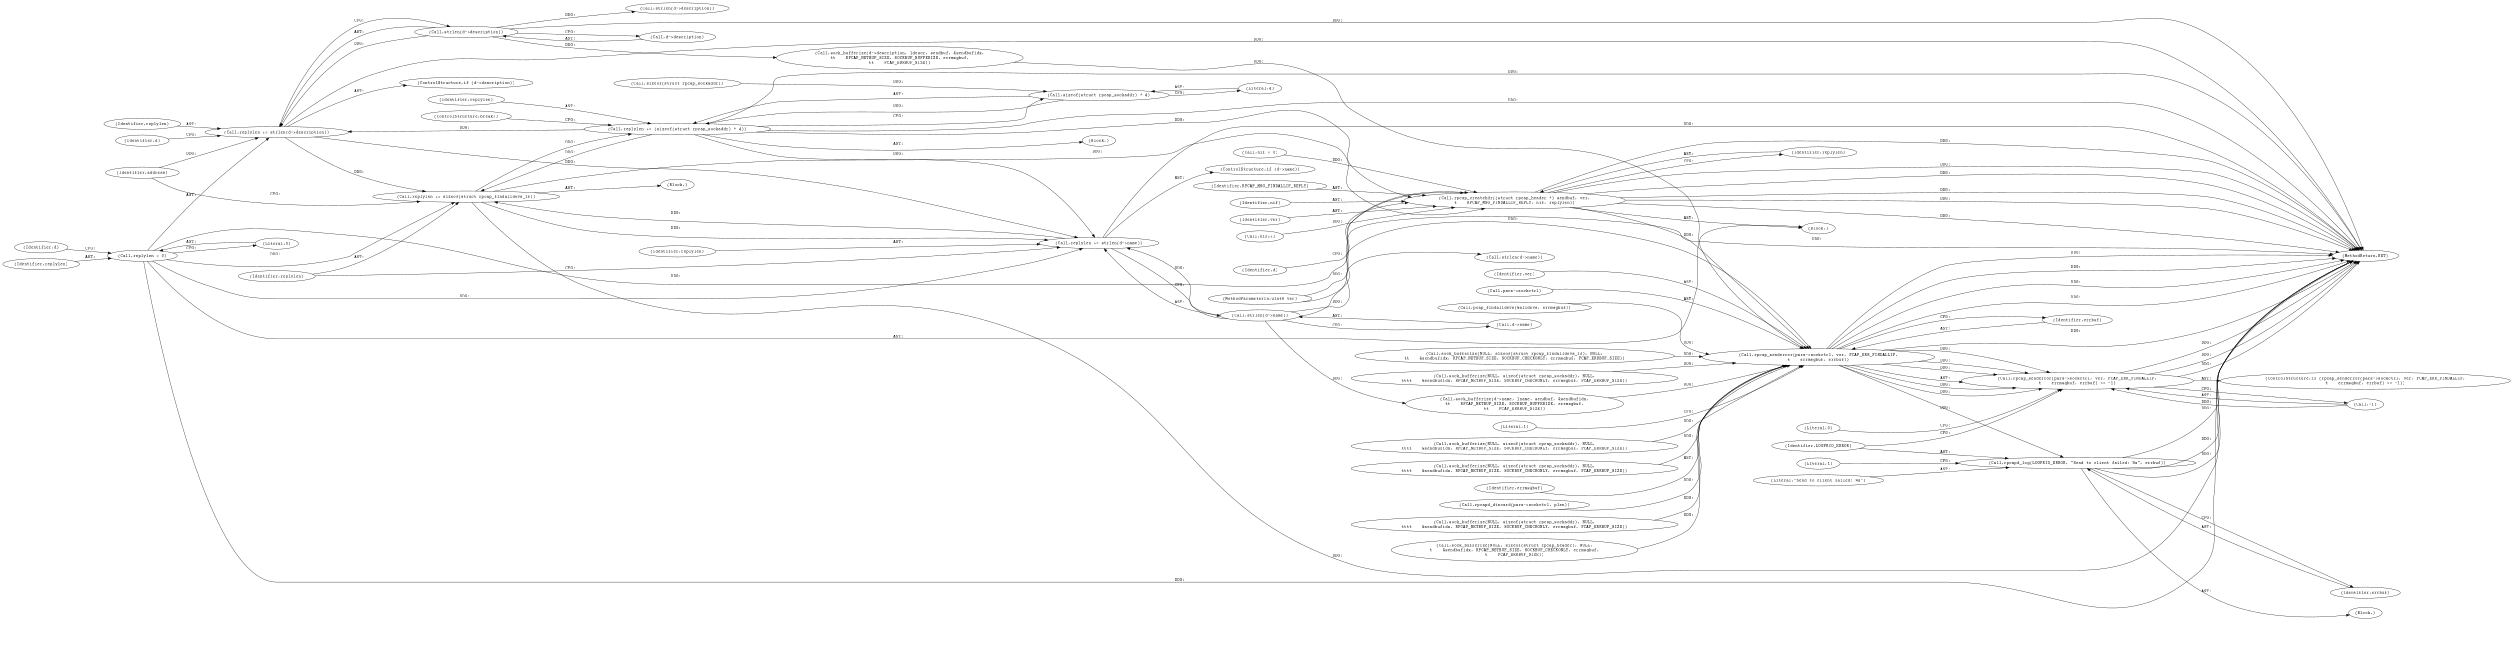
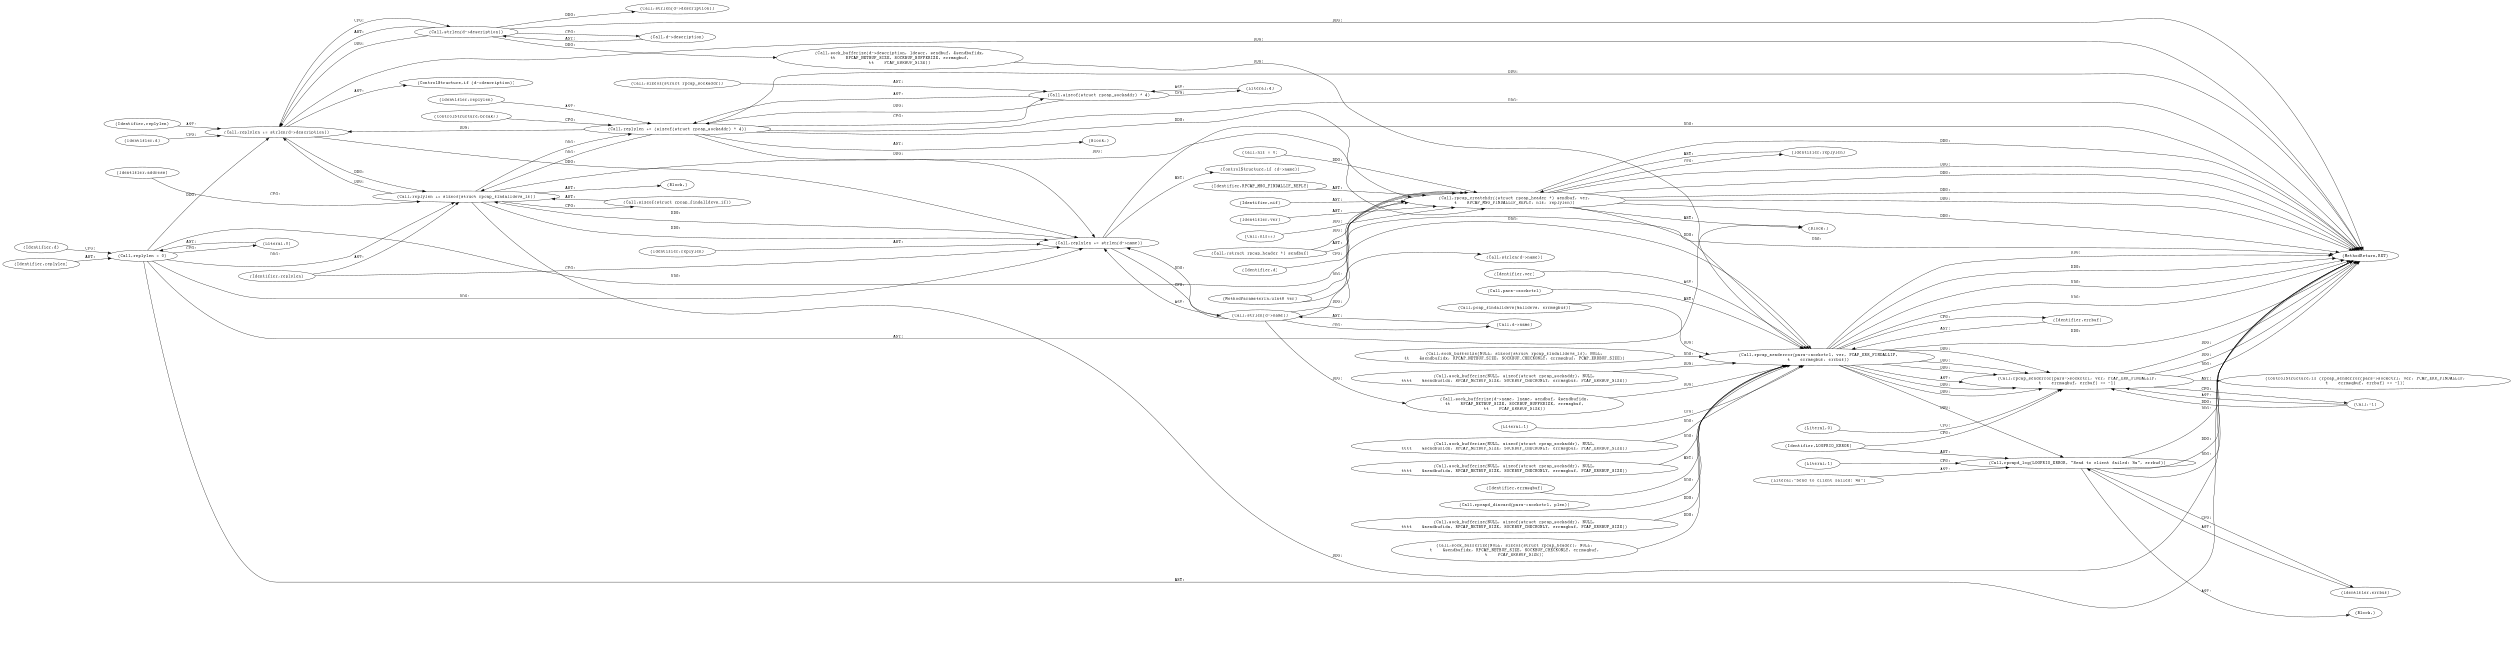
(900, 82) -> (900, 82)
(207, 153) -> (335, 175)
(193, 195) -> (193, 195)
none -> (677, 202)
none -> (1260, 253)
(1181, 580) -> (1181, 580)
